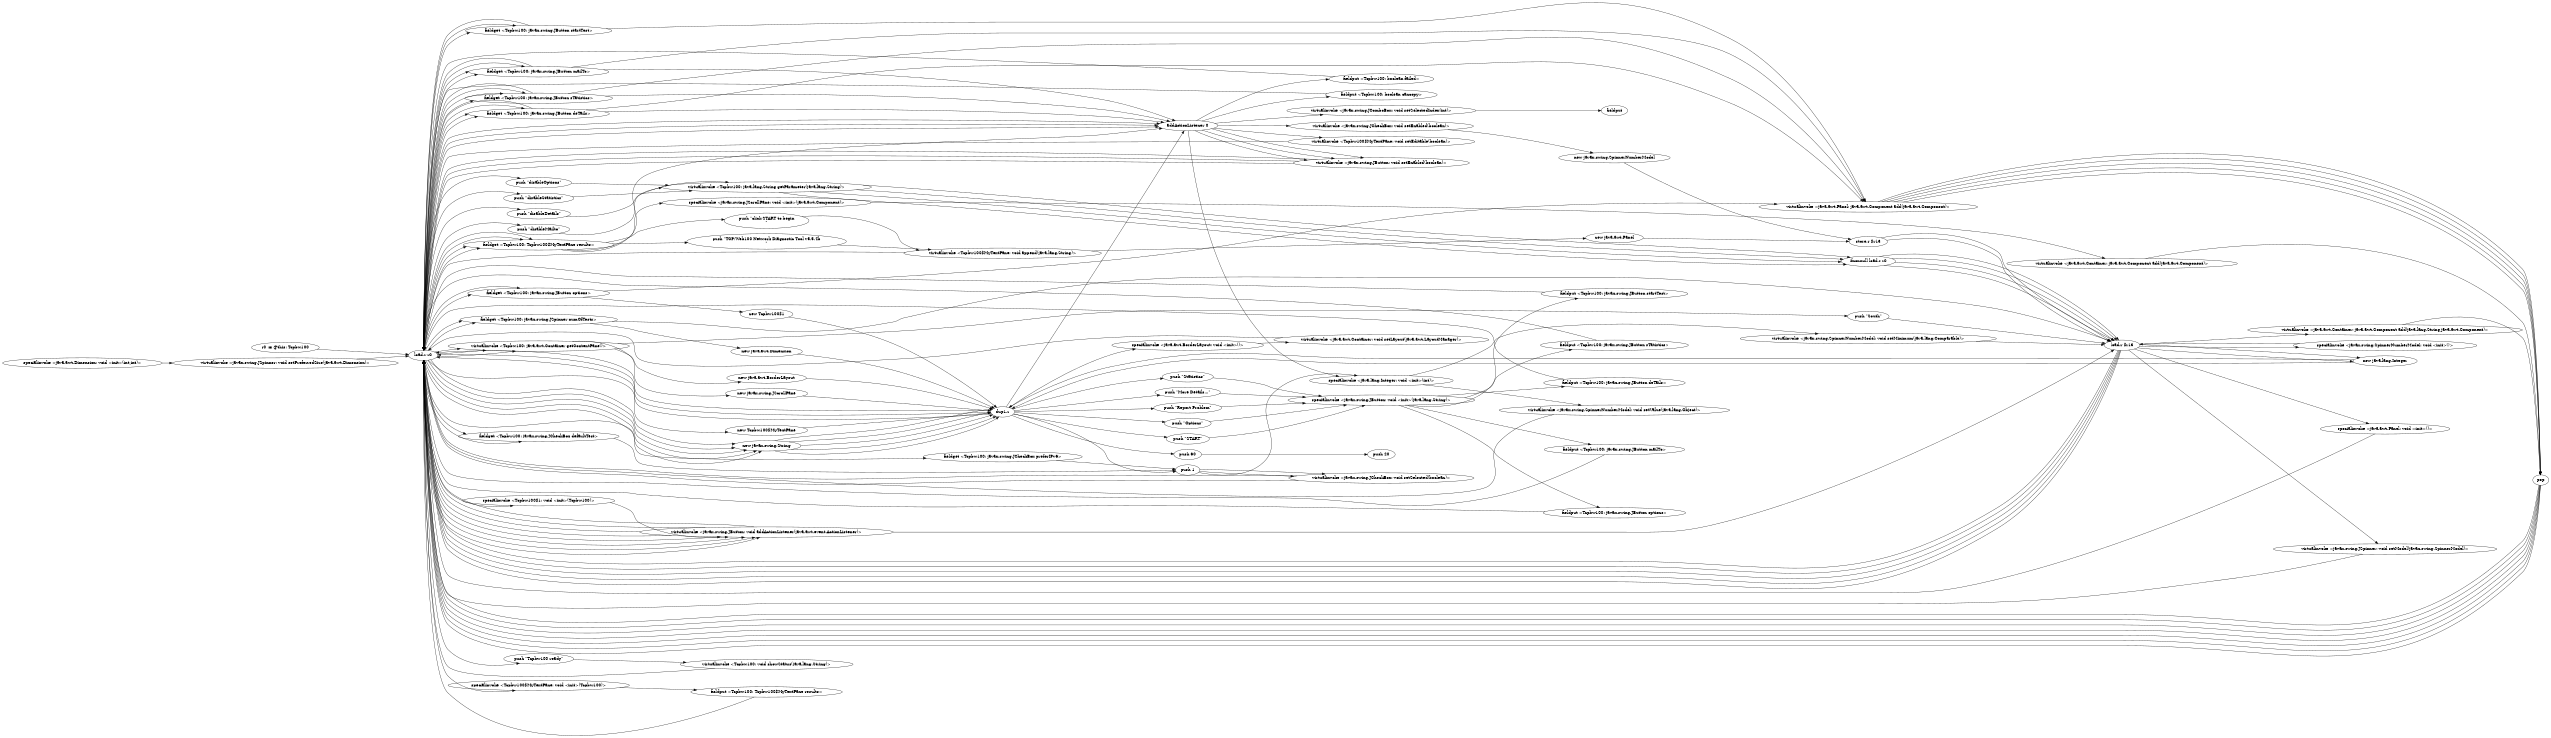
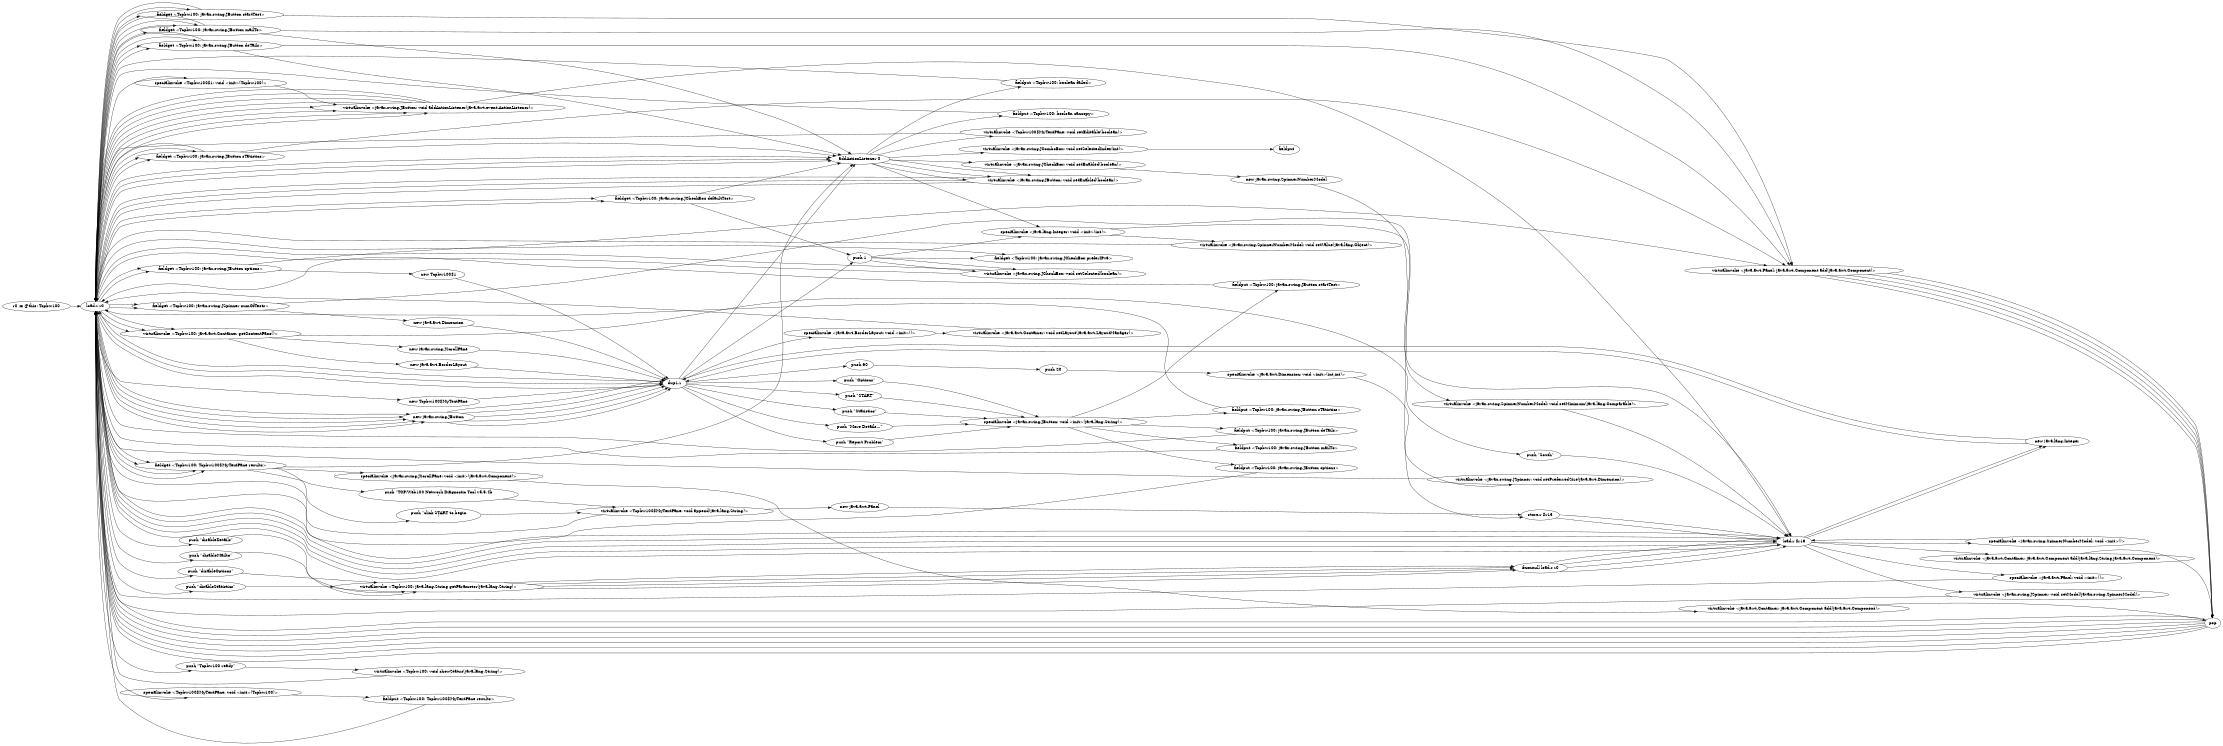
none -> (785, 175)
none -> (1137, 372)
(767, 446) -> (439, 417)
(1112, 465) -> (921, 258)
